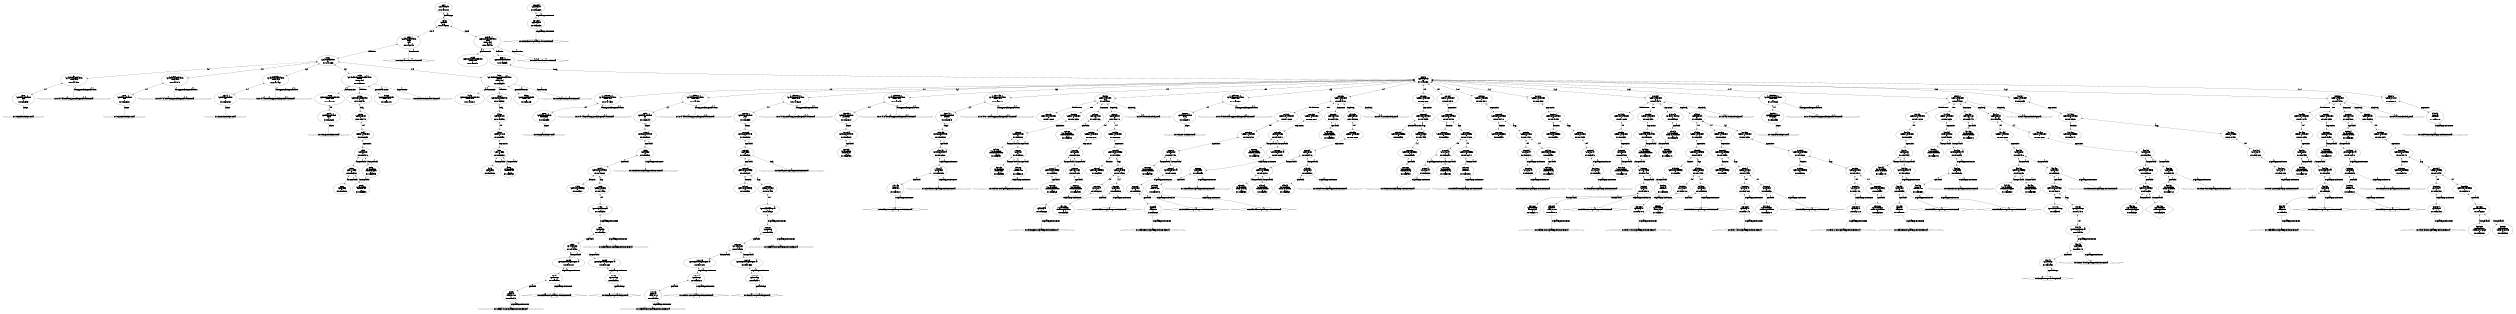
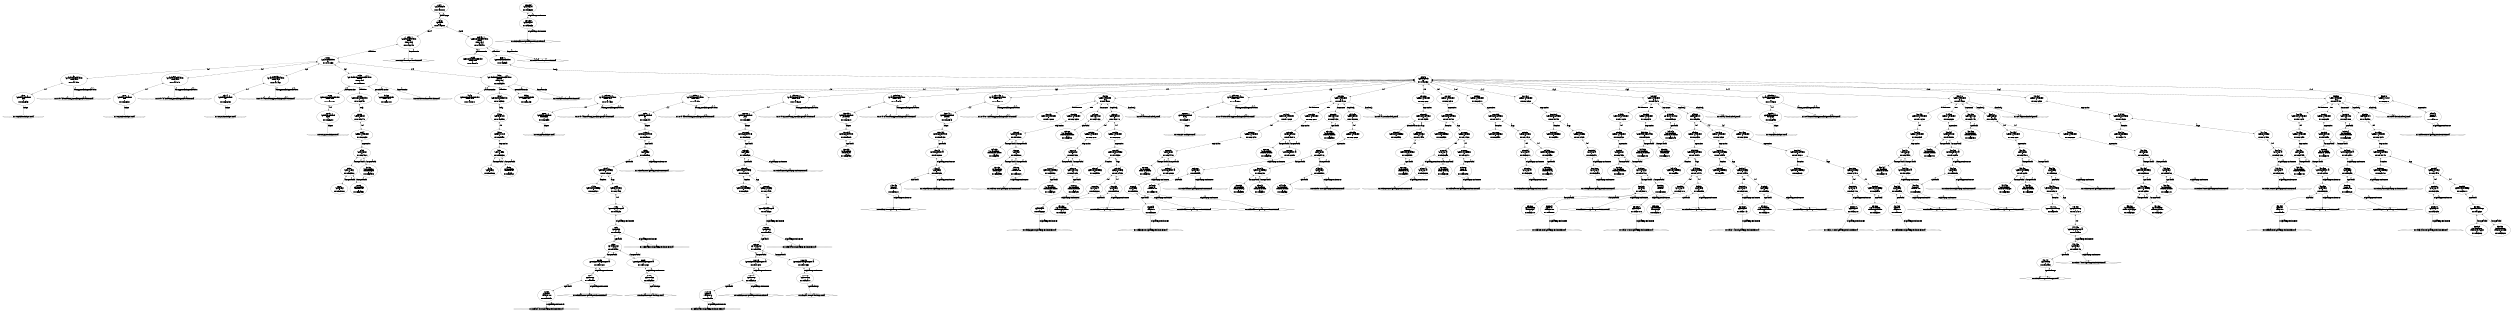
(409, 41) -> (409, 41)
(772, 162) -> (778, 162)
